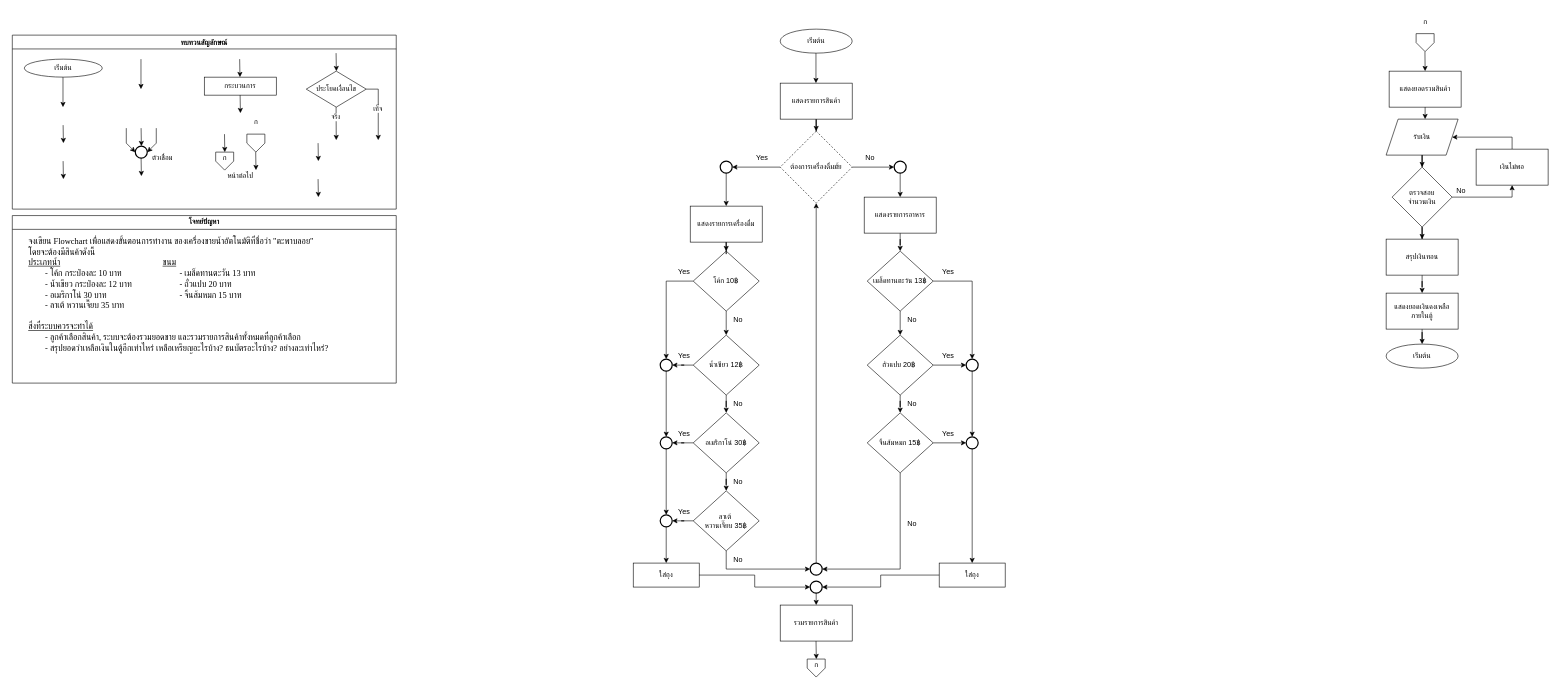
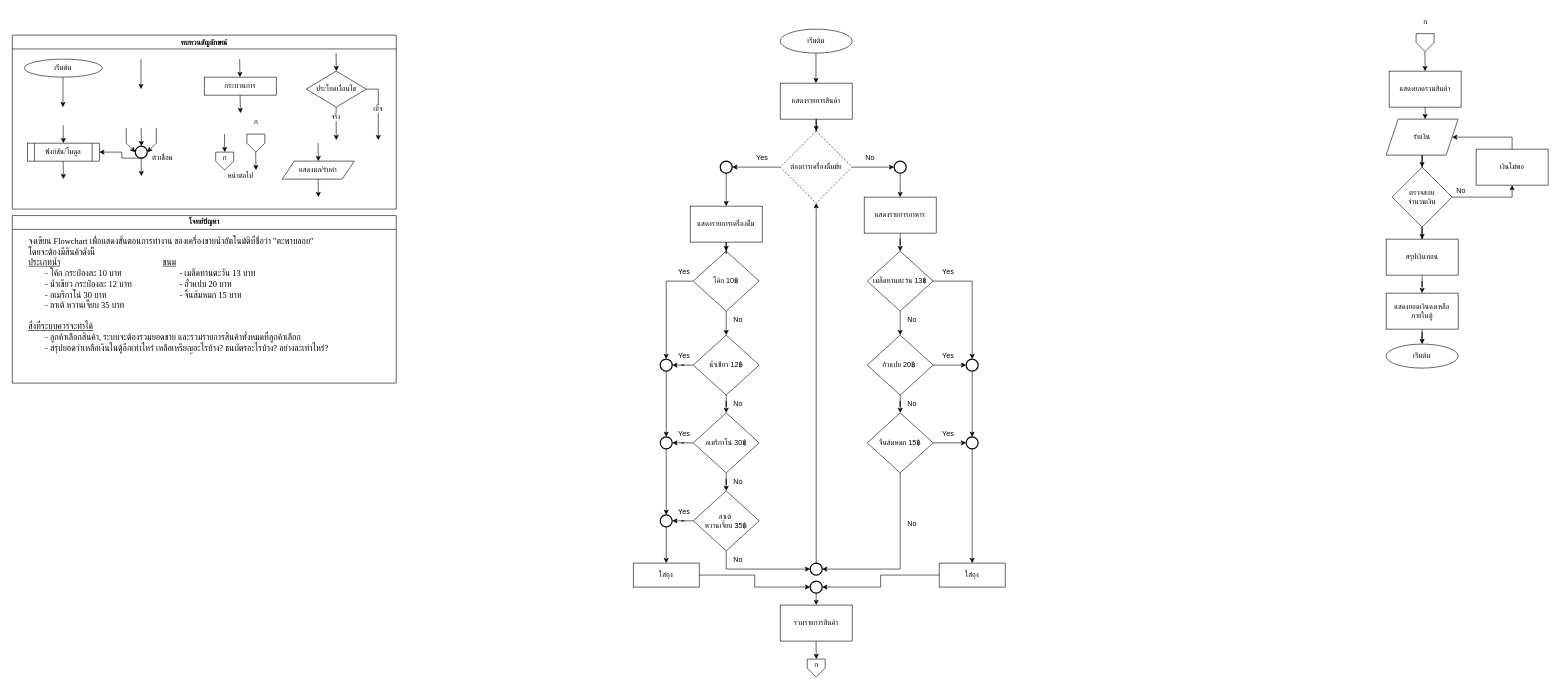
none -> (63, 152)
none -> (122, 152)
none -> (318, 170)
